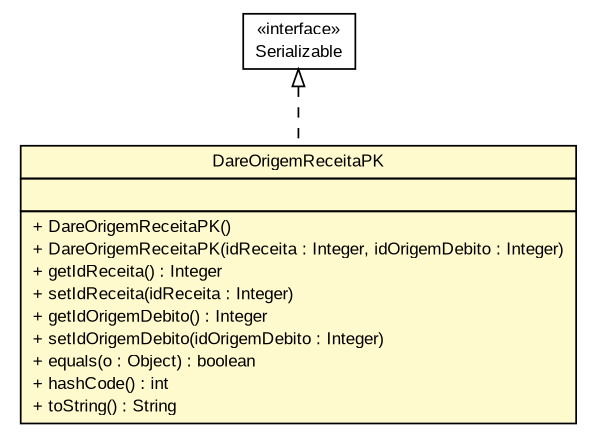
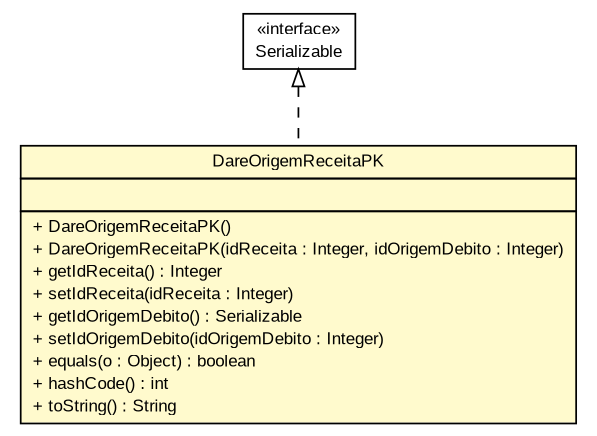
(150, 317) -> (168, 317)
